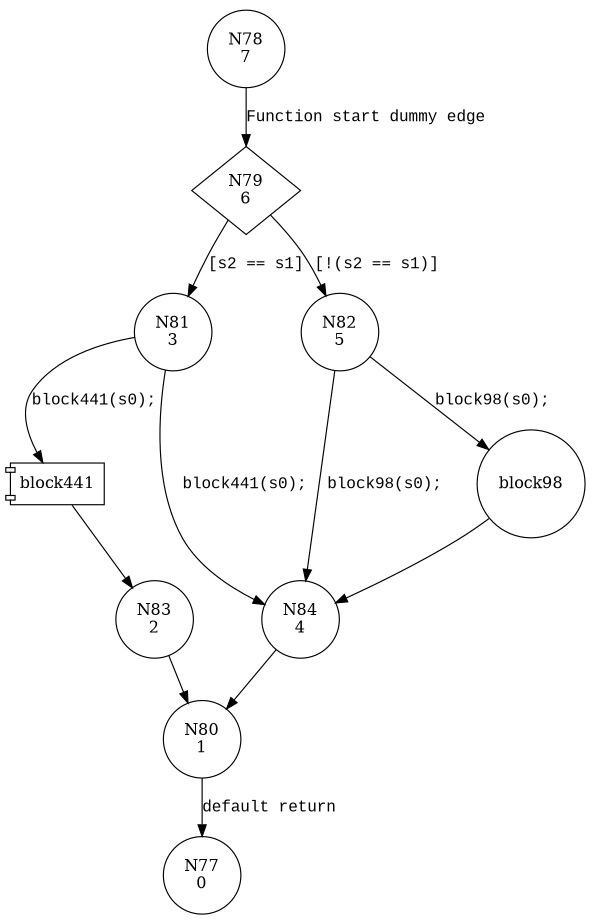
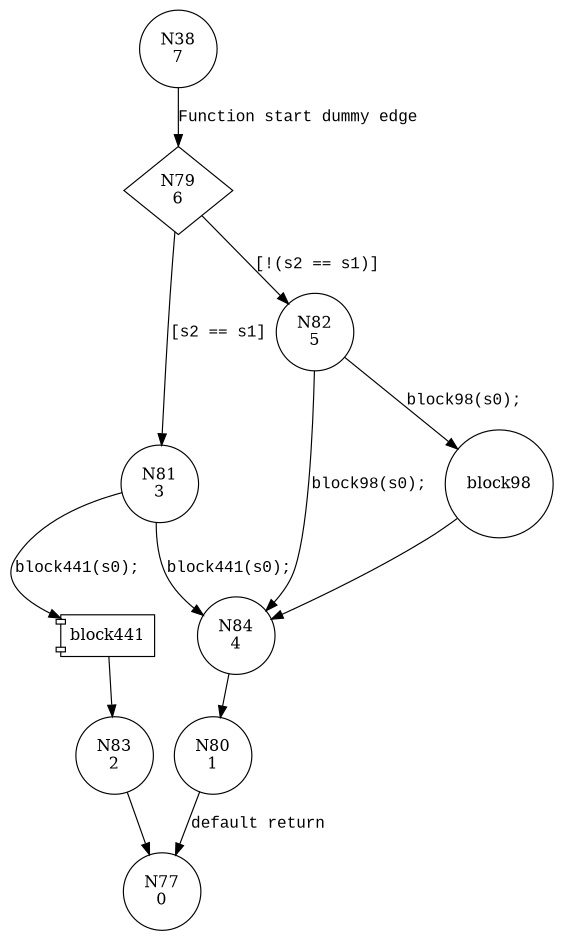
(246, 49) -> (178, 49)
(176, 674) -> (136, 818)
